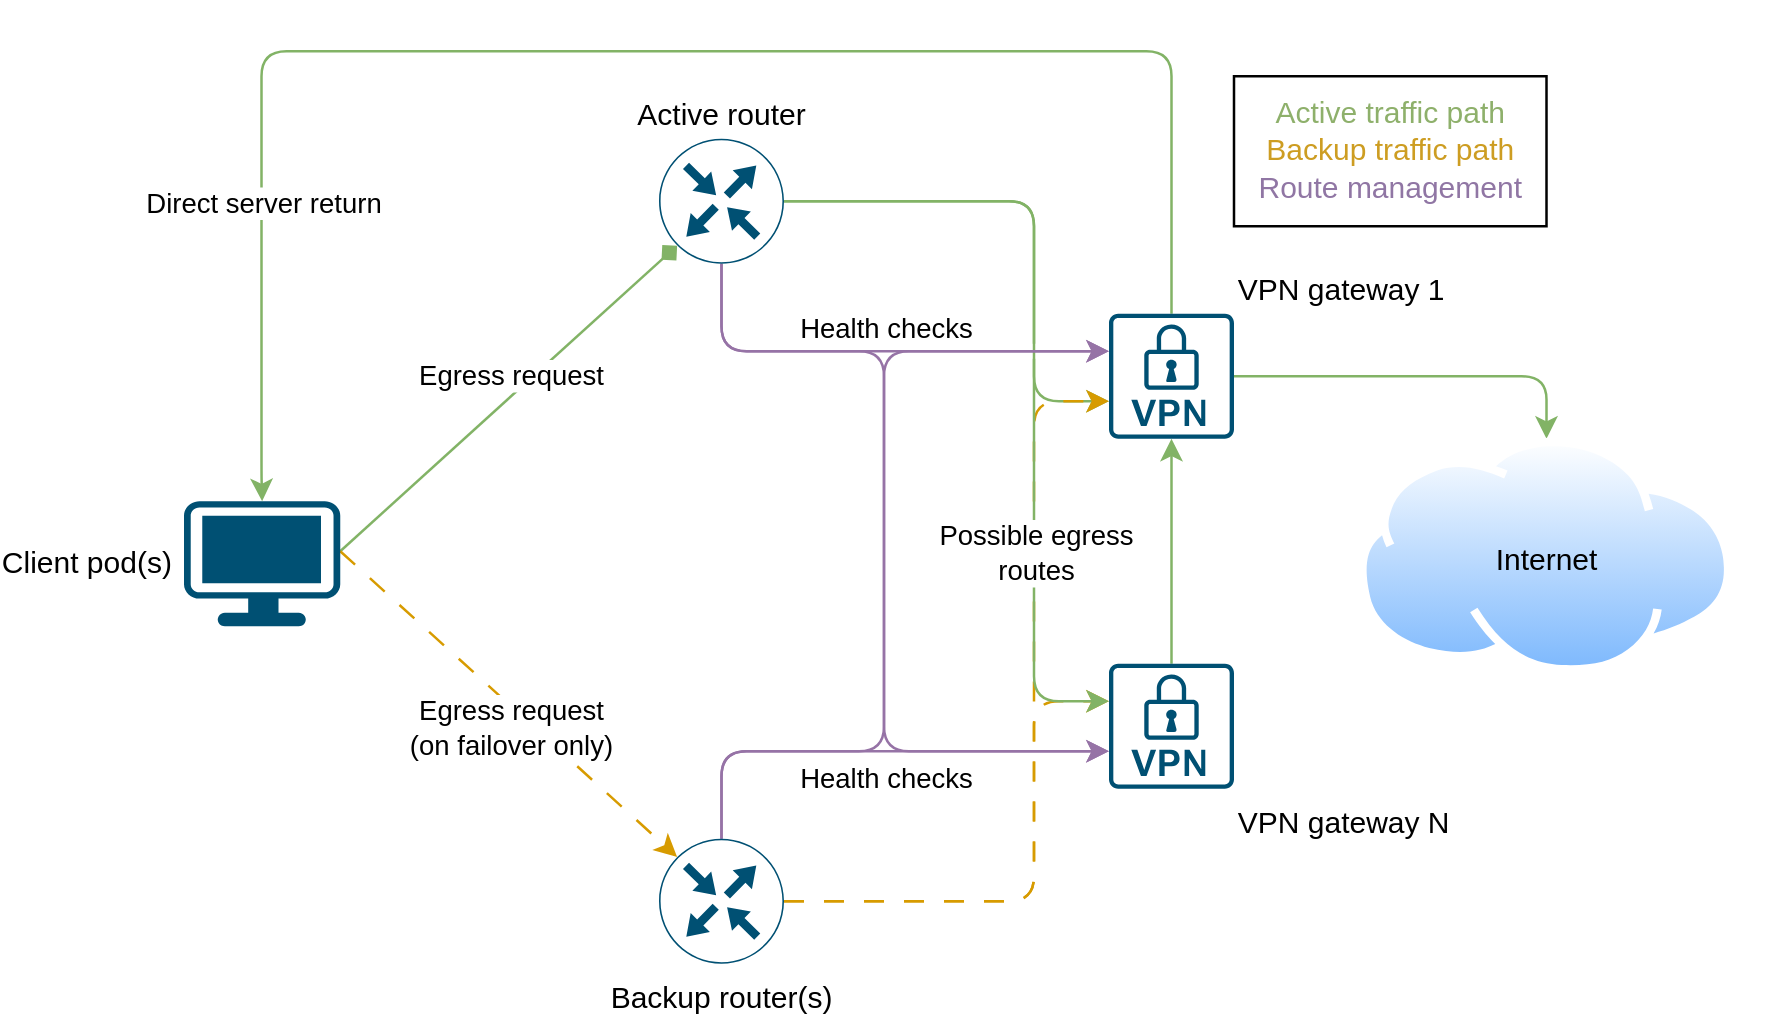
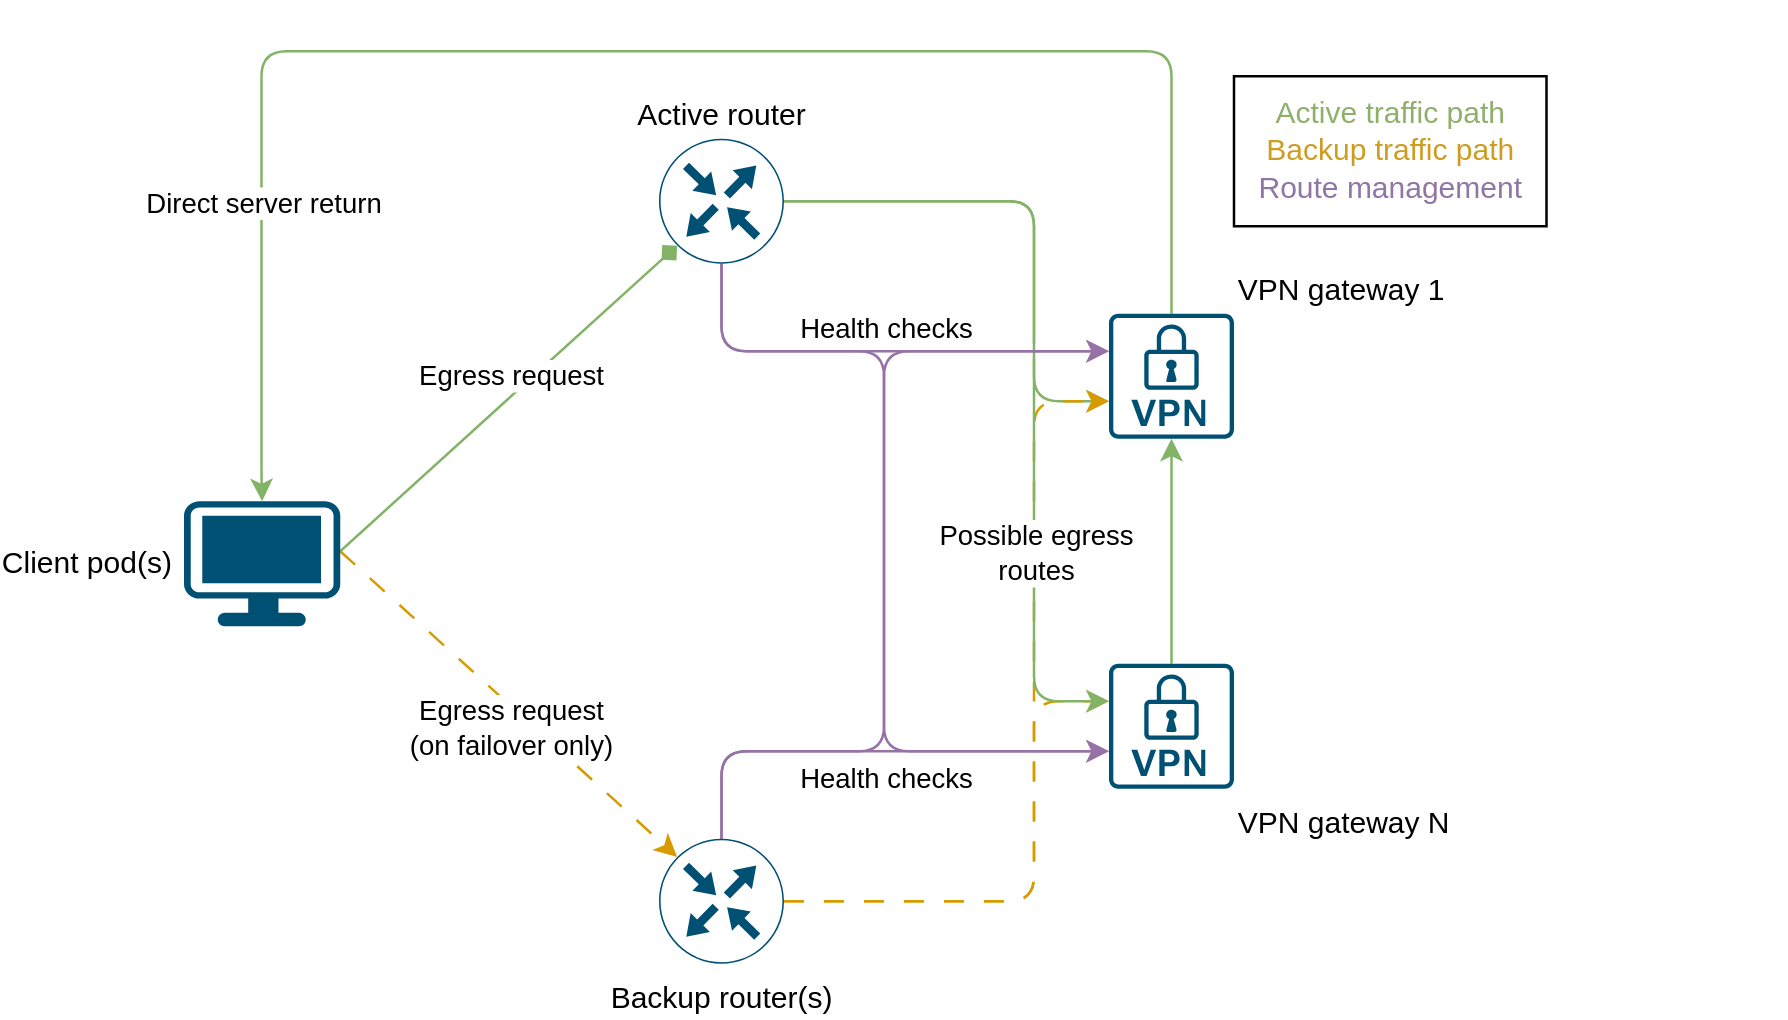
(1406, 376) -> none
(1546, 557) -> none
